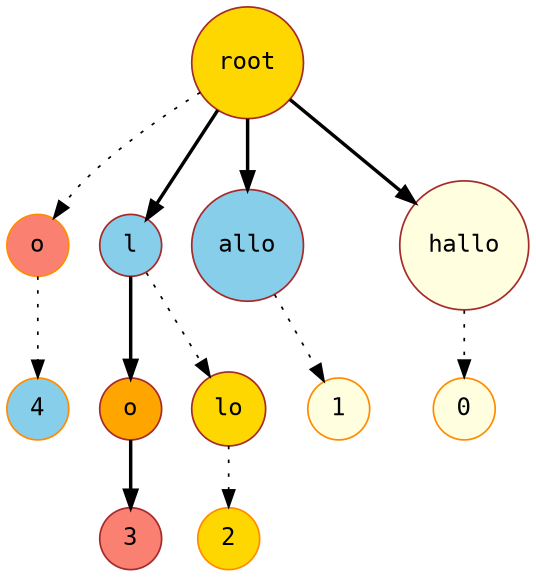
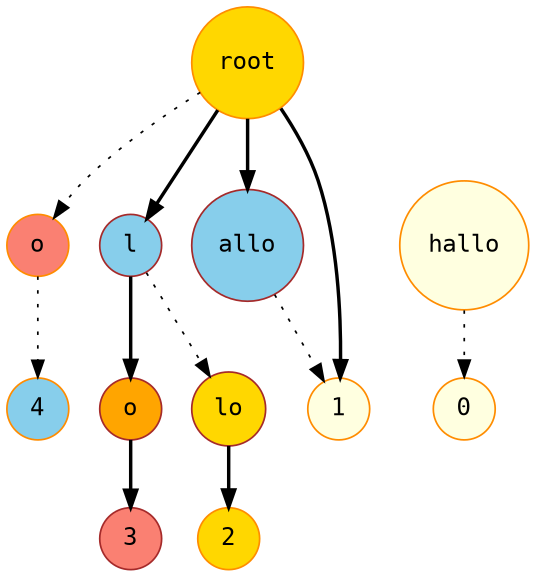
(248, 63) -> (248, 63)
(346, 145) -> (330, 229)
(464, 245) -> (464, 245)
(229, 468) -> (229, 468)
